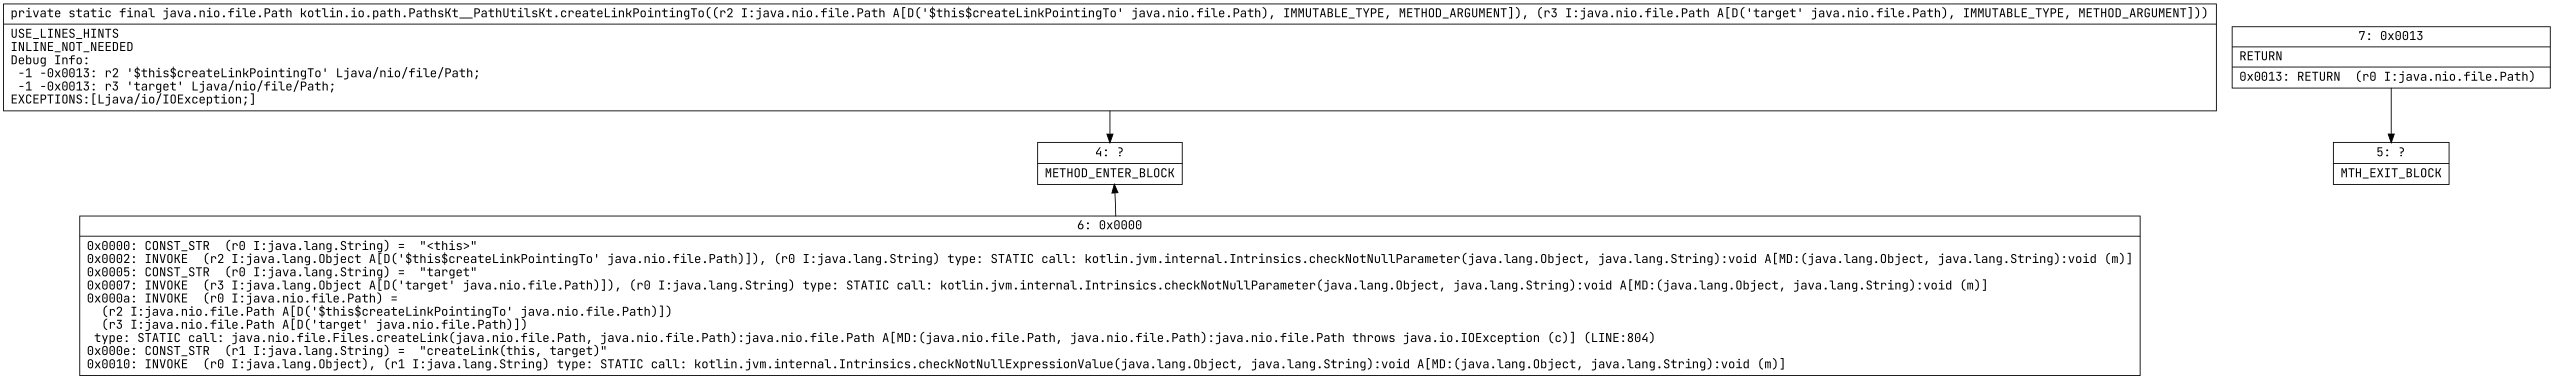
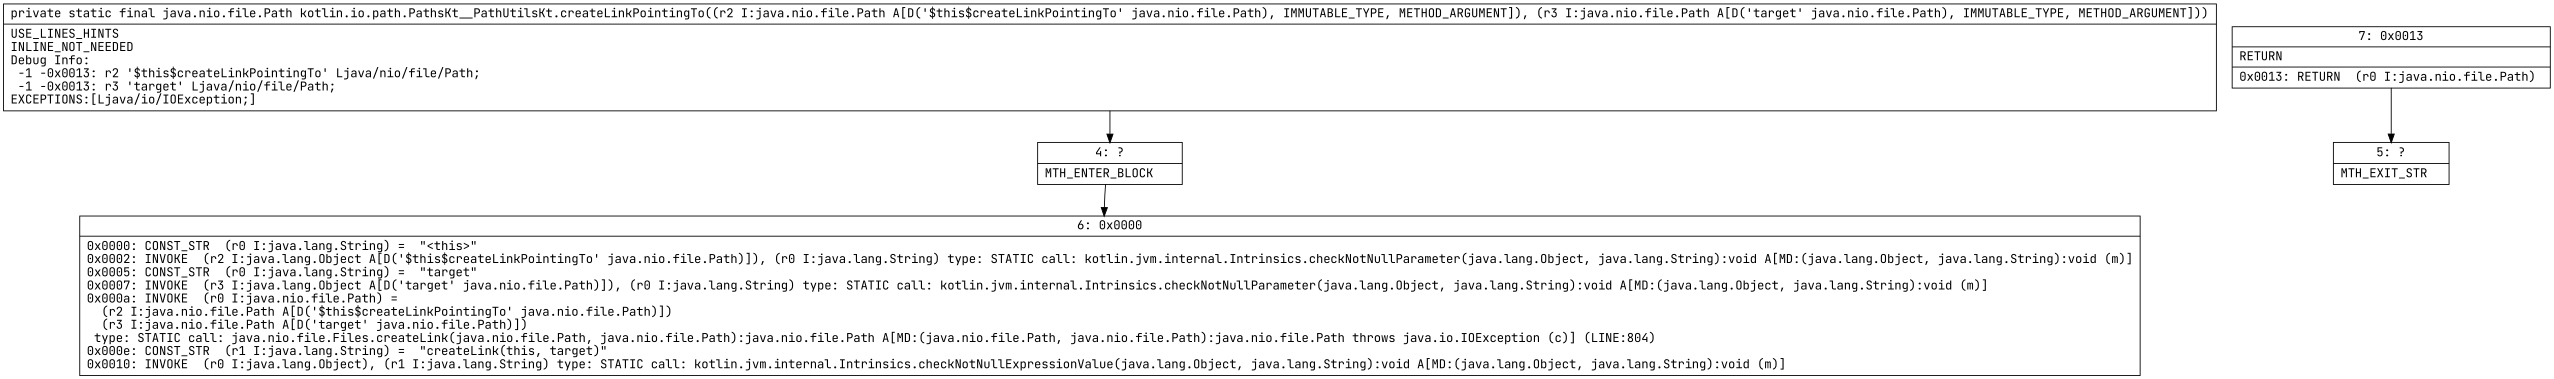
(1110, 174) -> (1099, 174)
(2391, 174) -> (2384, 174)
(1115, 205) -> (1105, 196)
